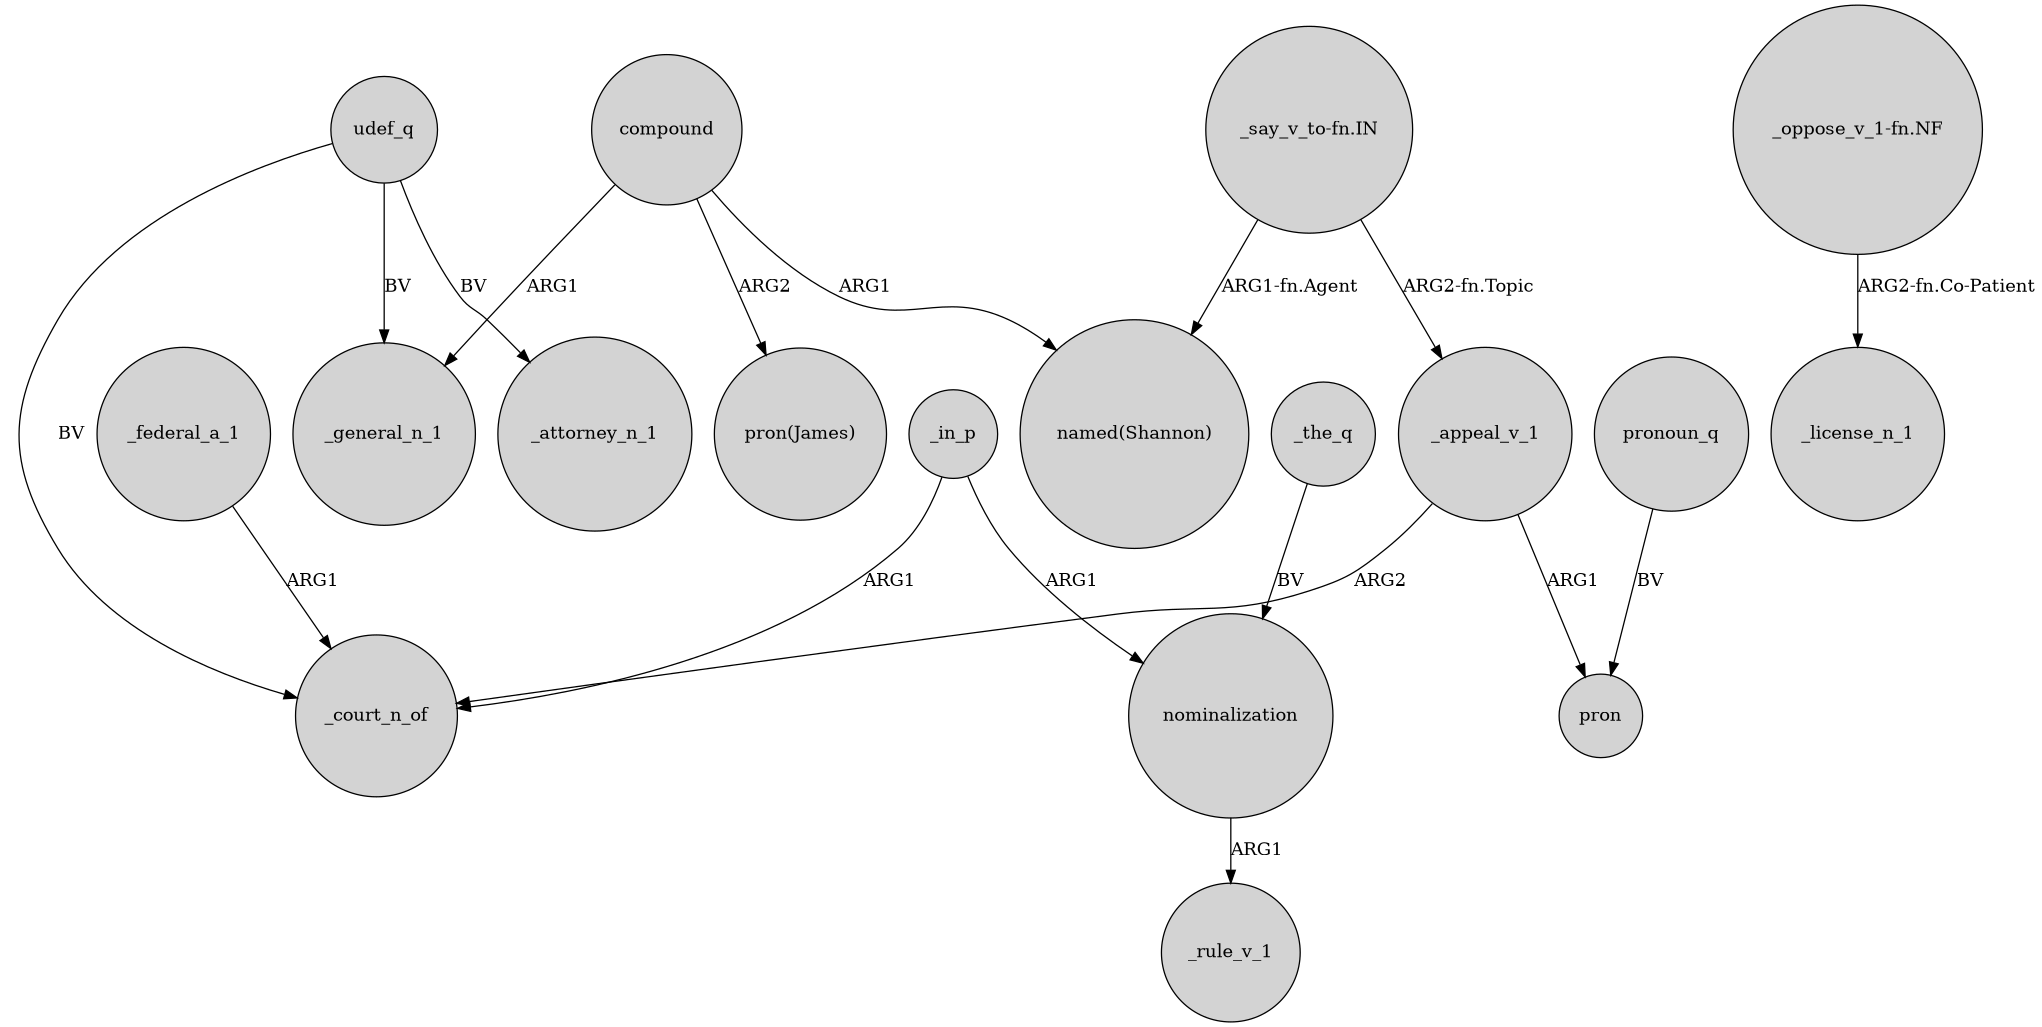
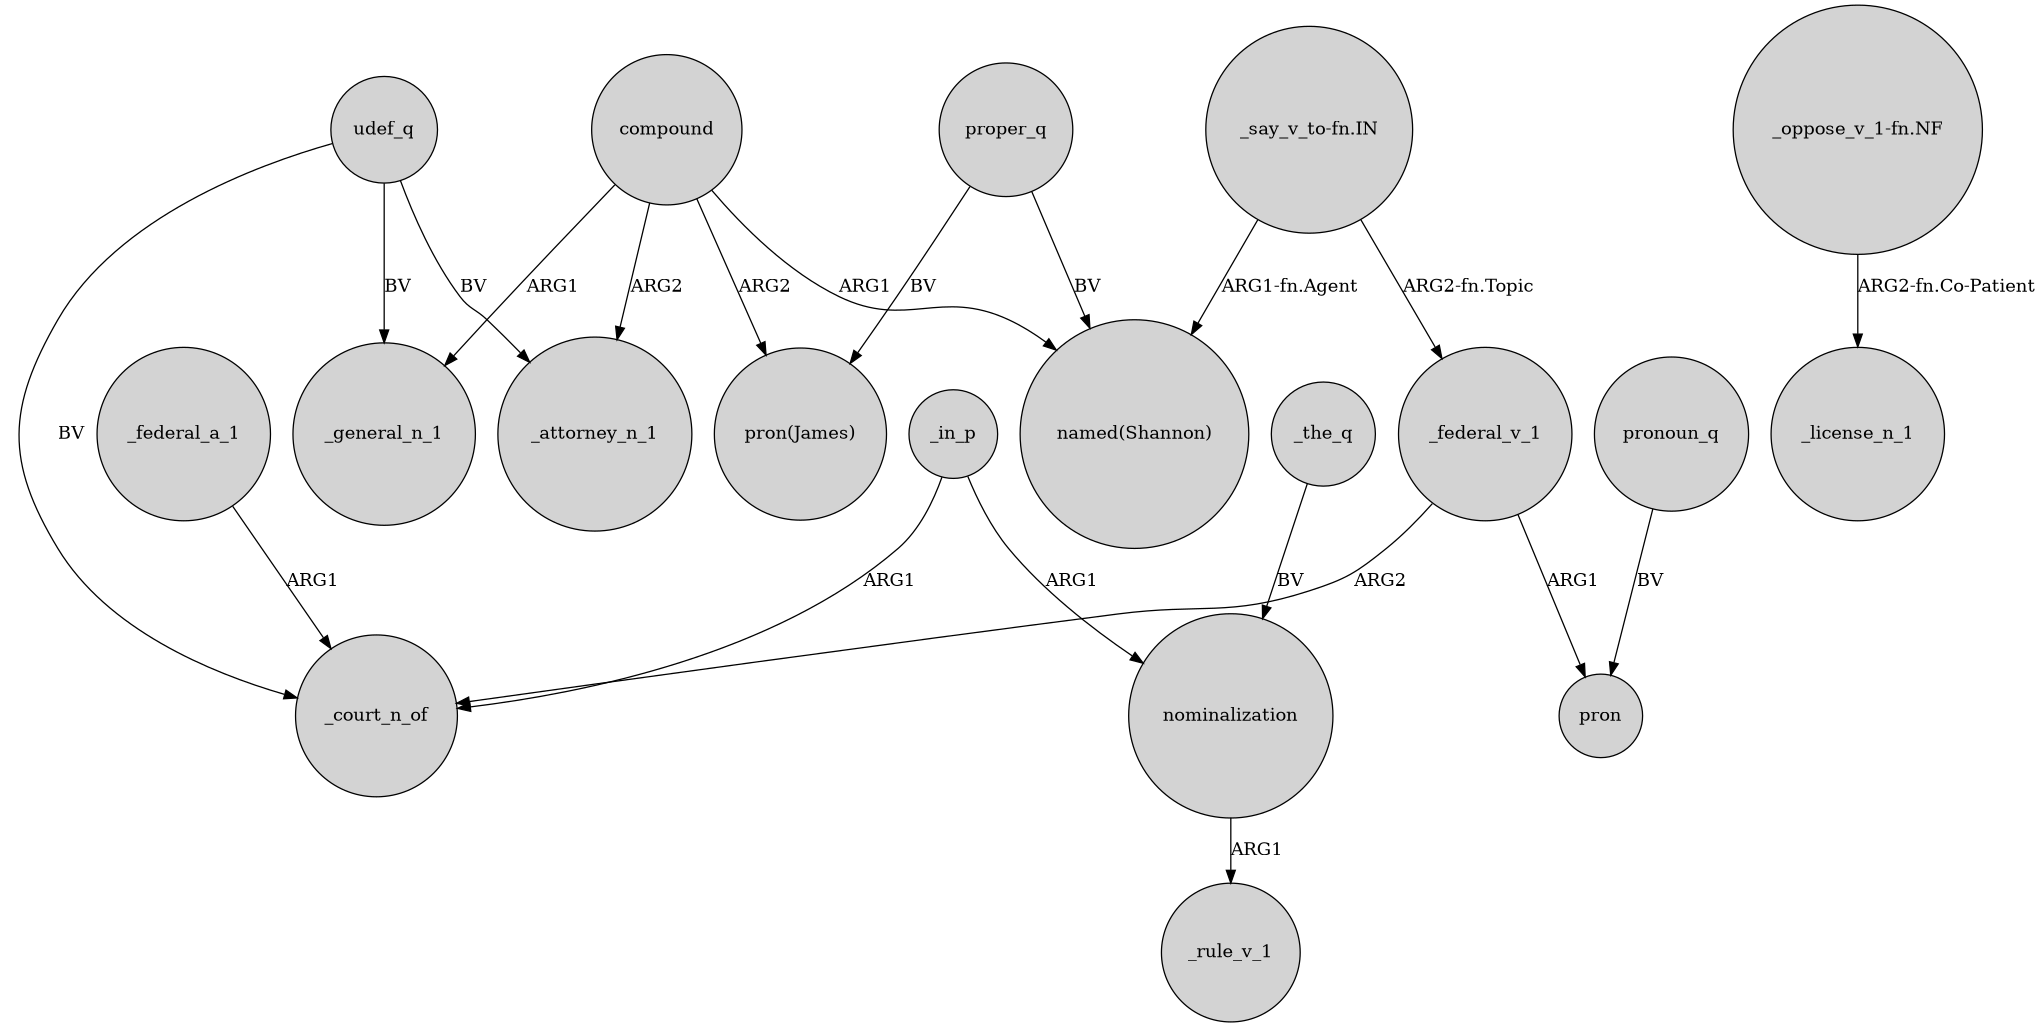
none -> (1006, 130)
none -> (635, 265)
(1485, 434) -> (1485, 434)
